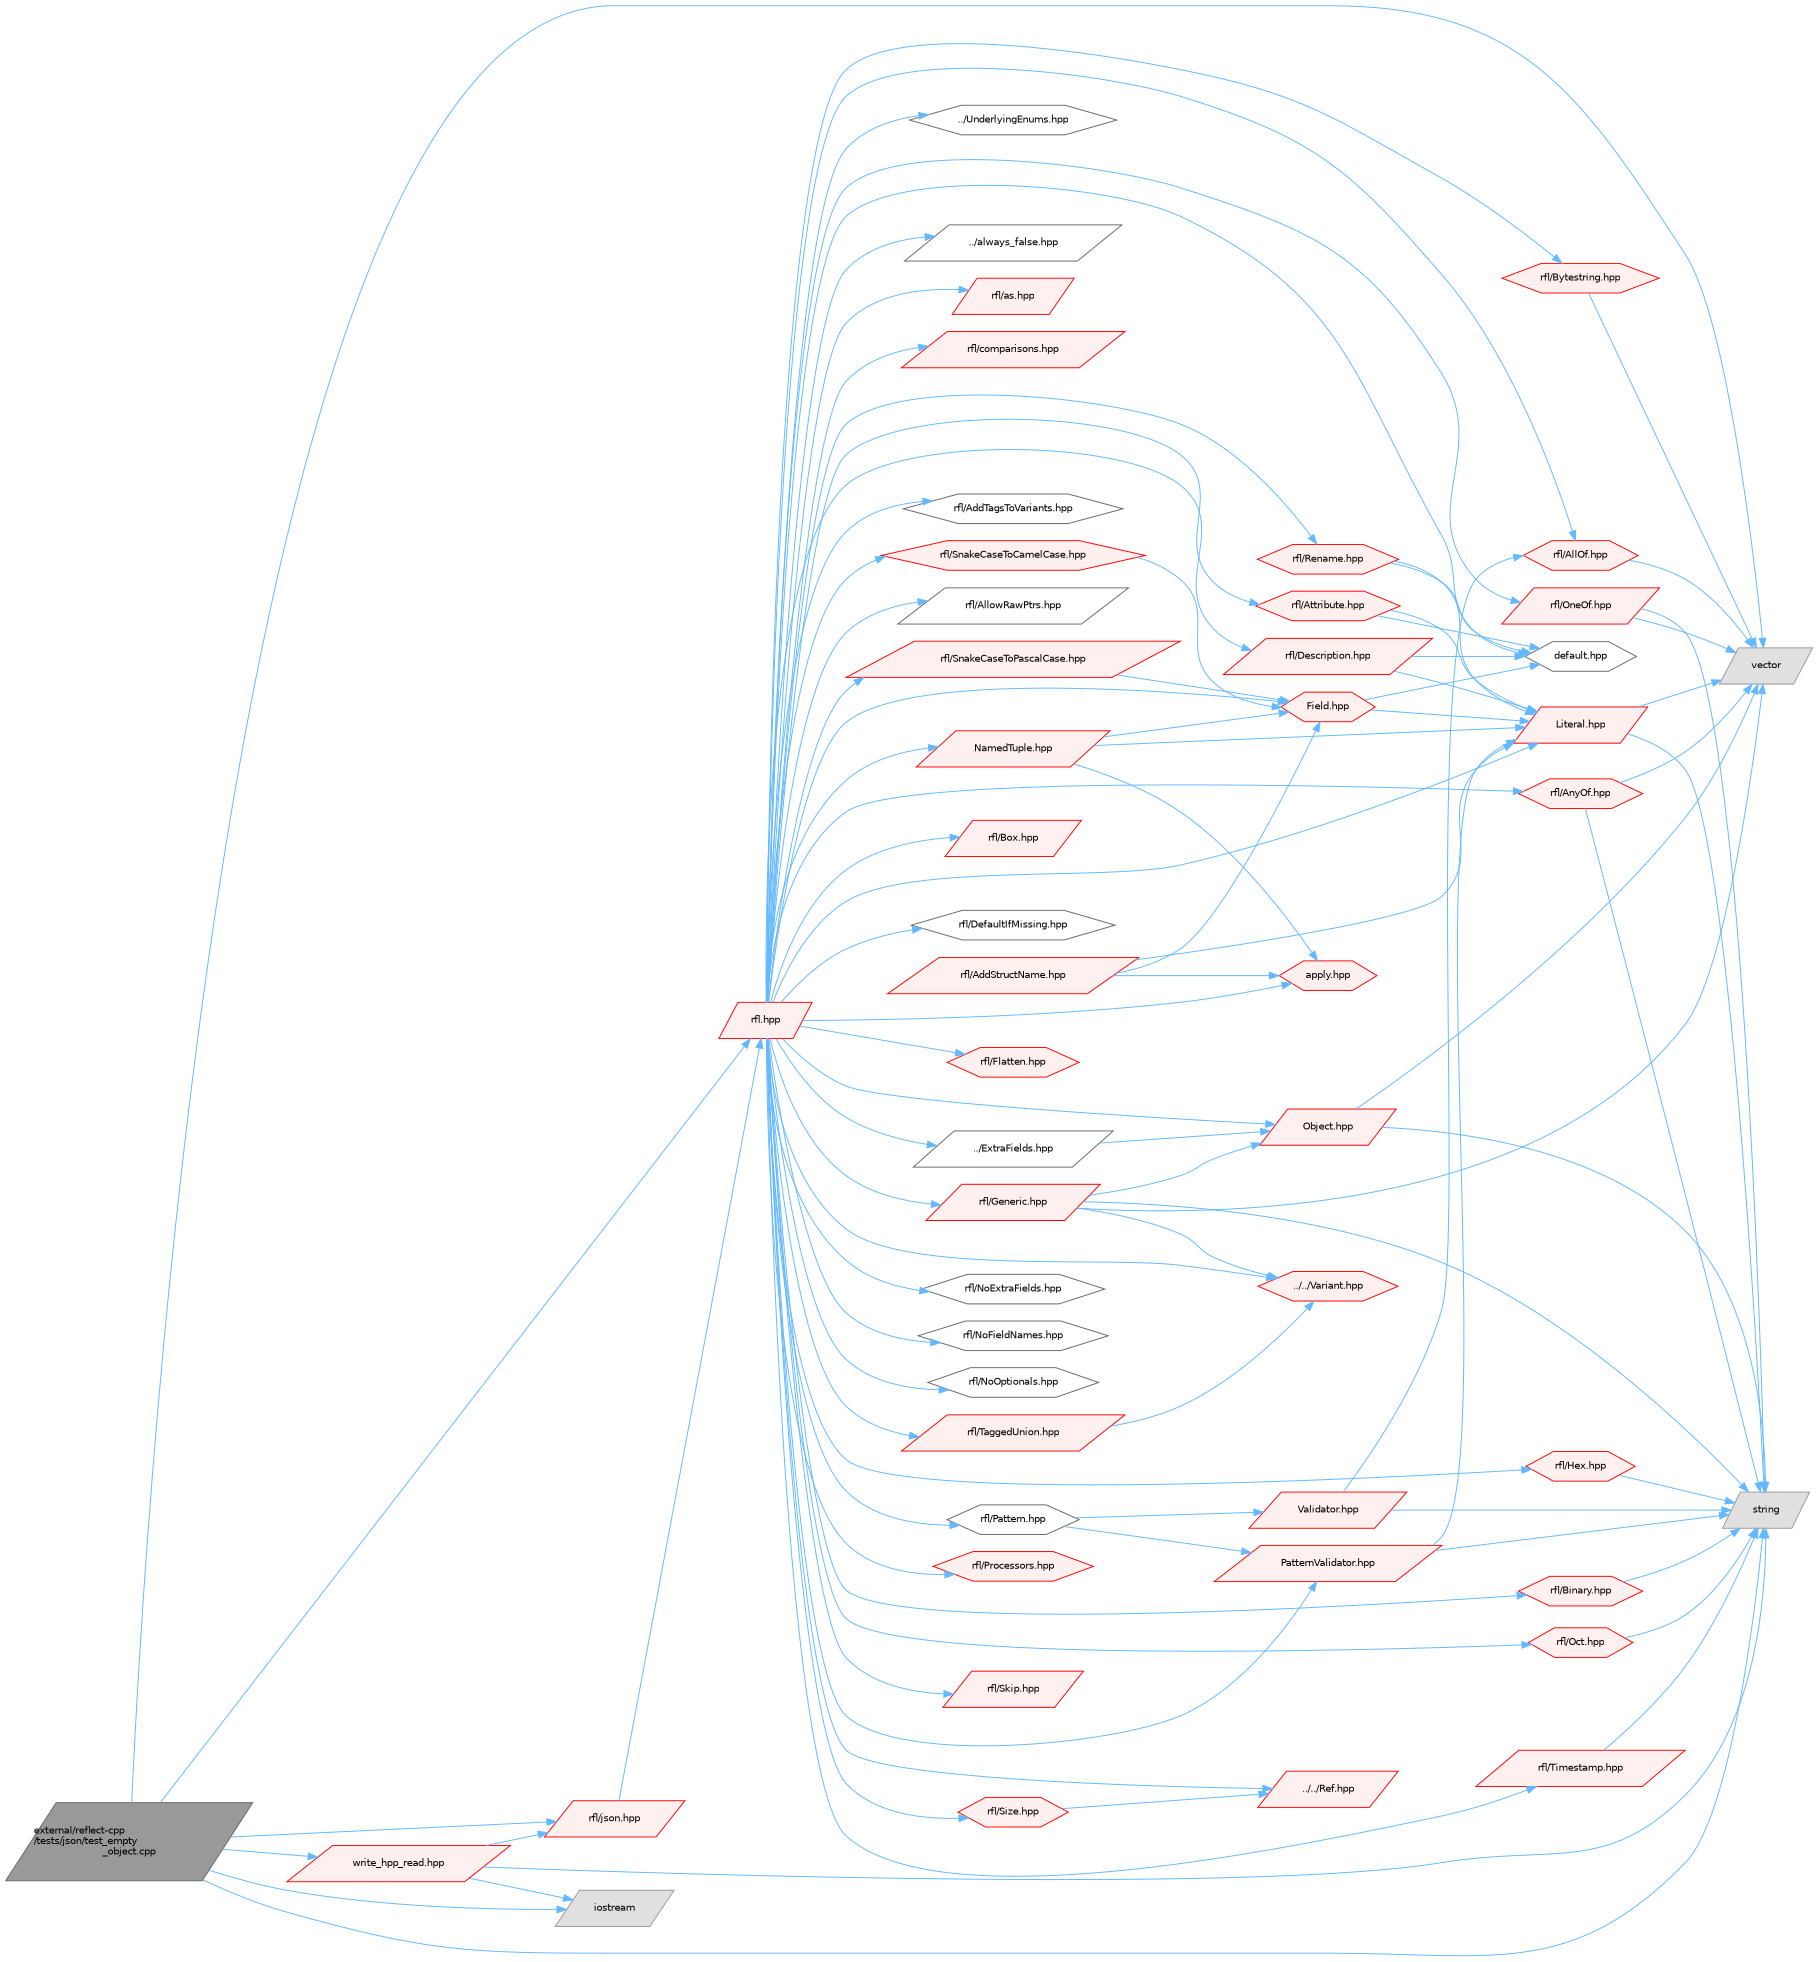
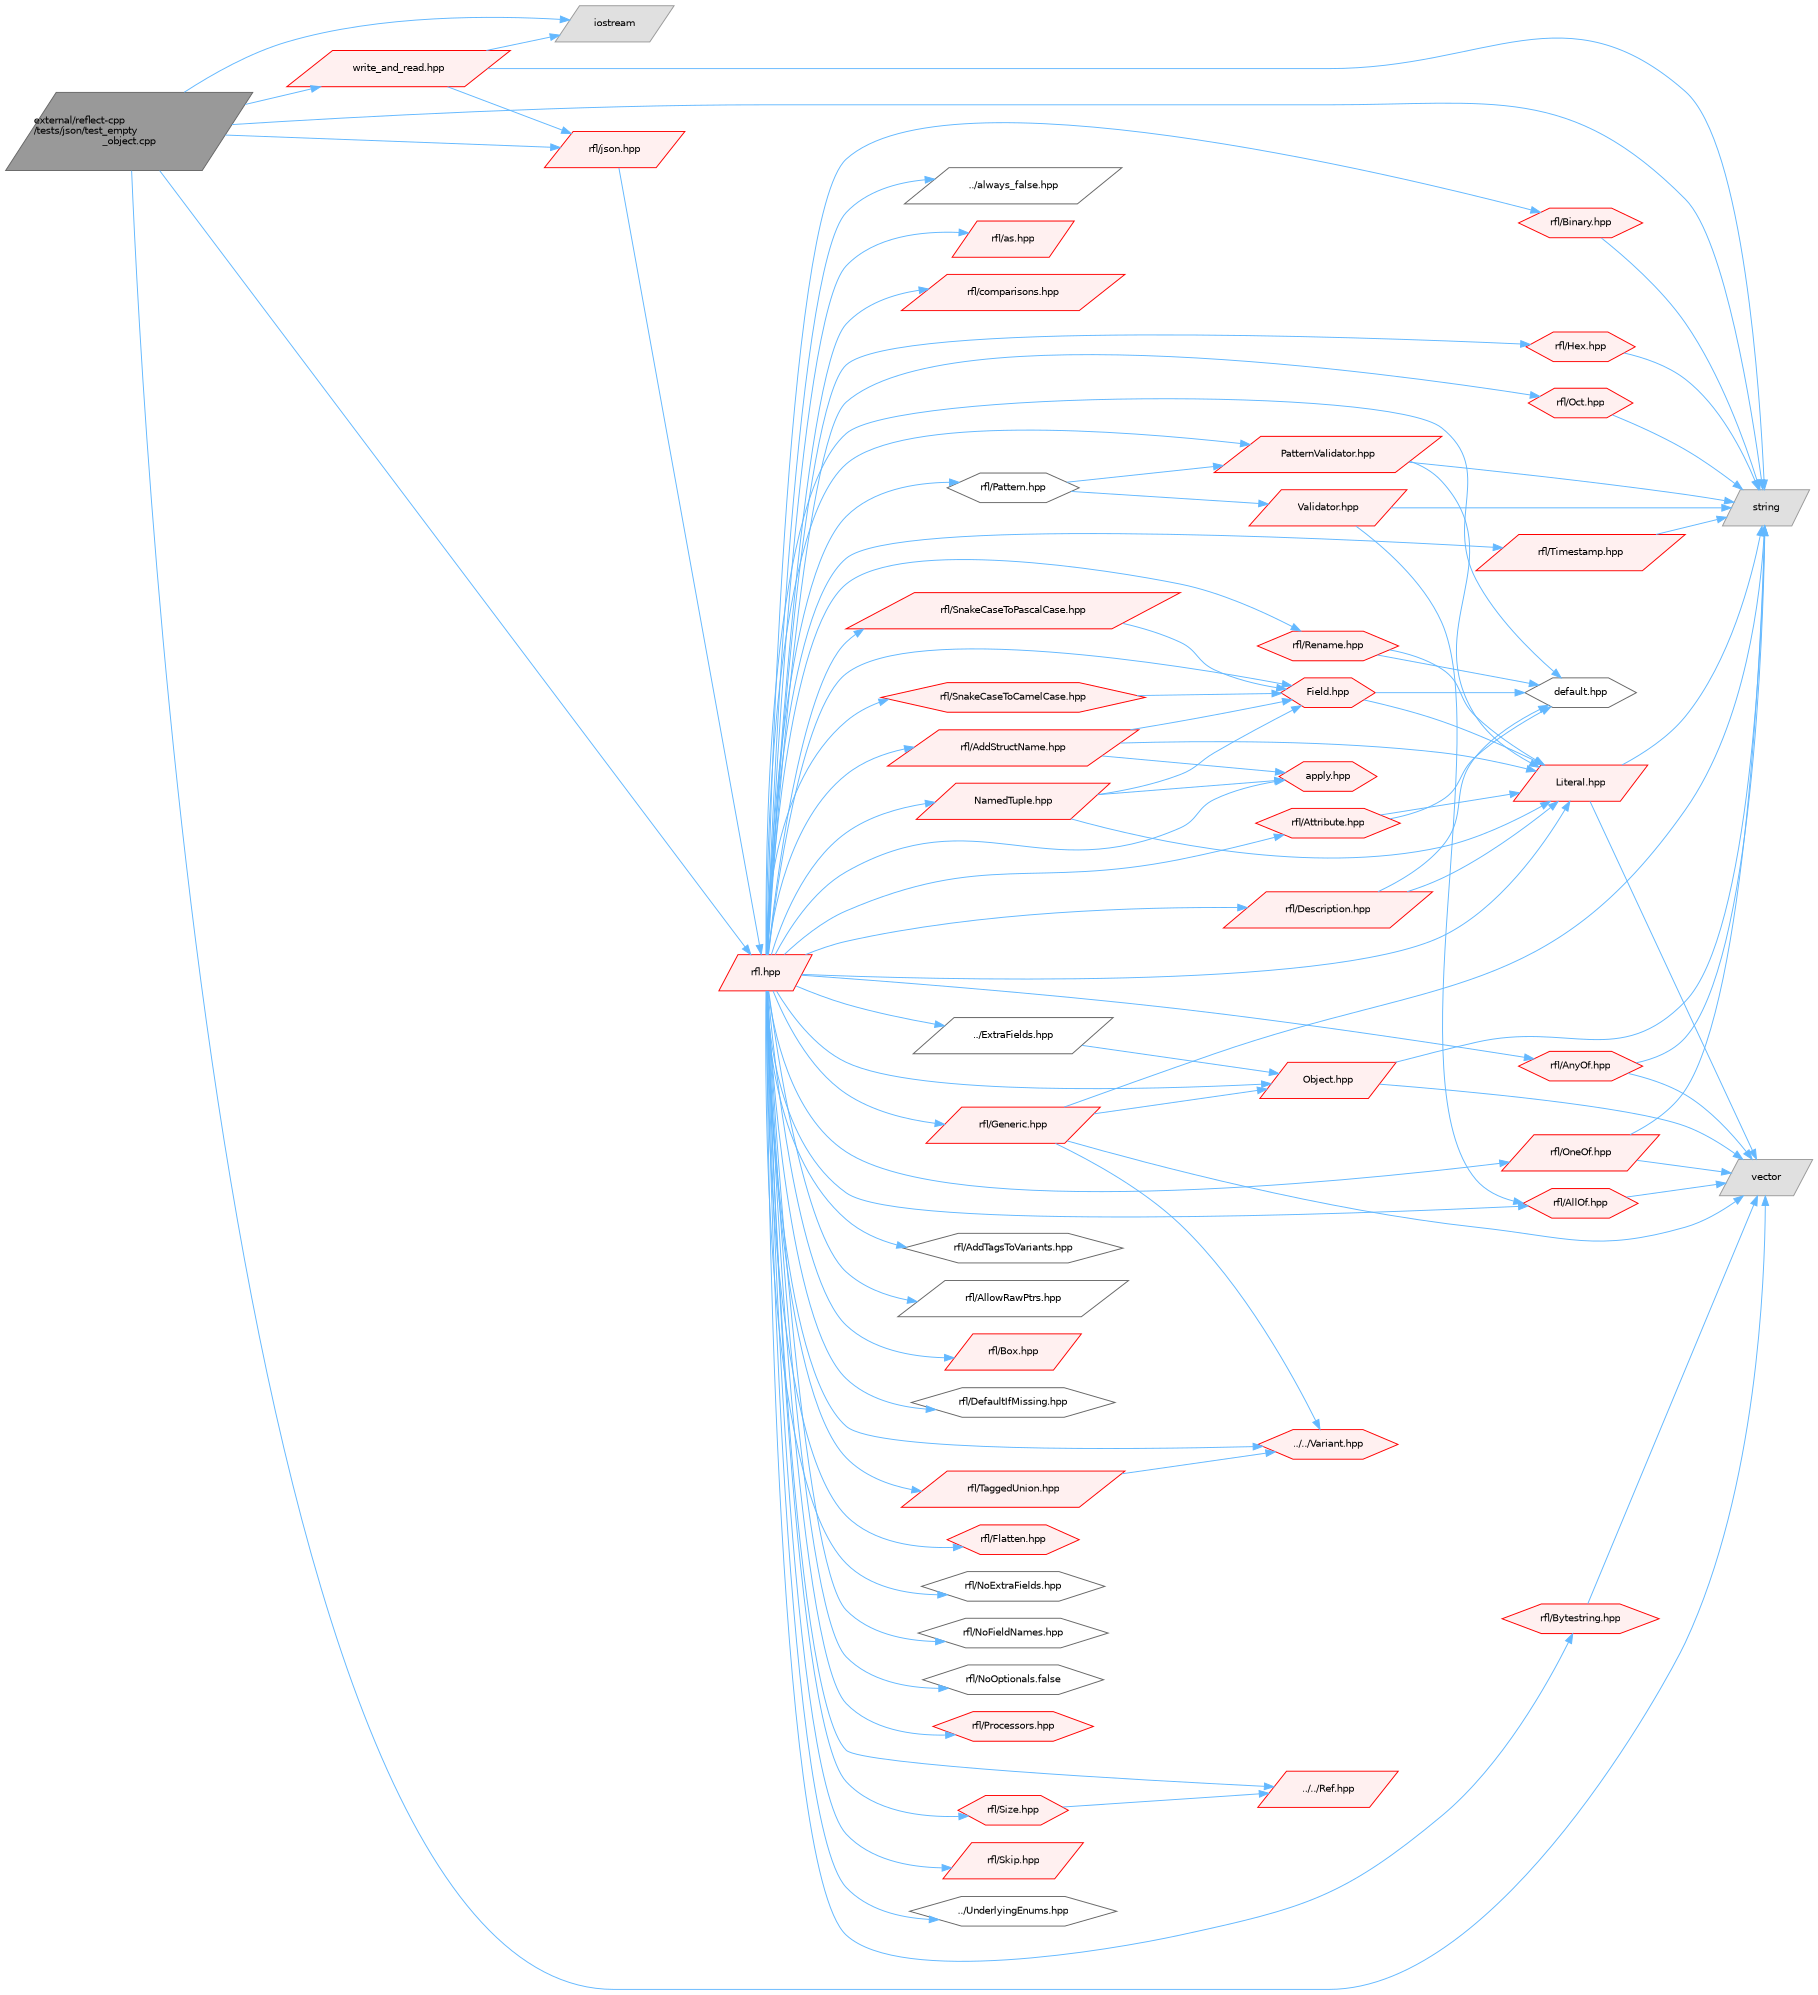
none -> (804, 828)
(1013, 1383) -> (1013, 1680)
(399, 1864) -> (399, 69)
